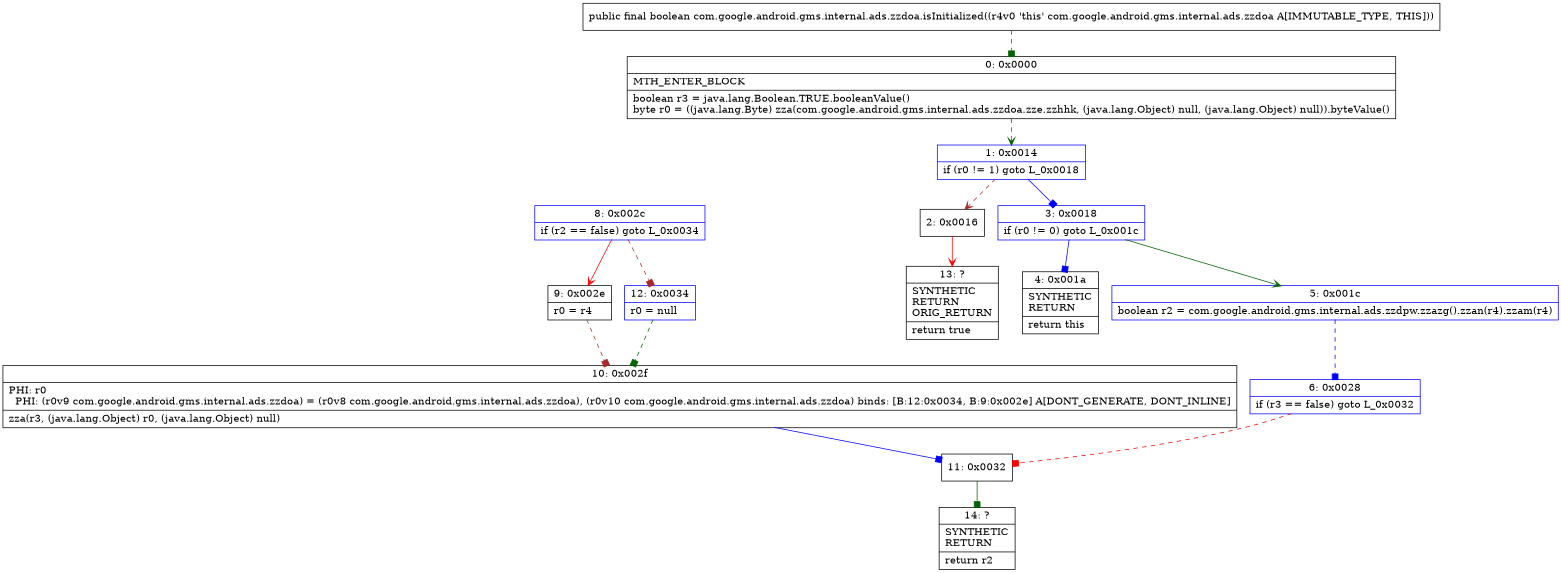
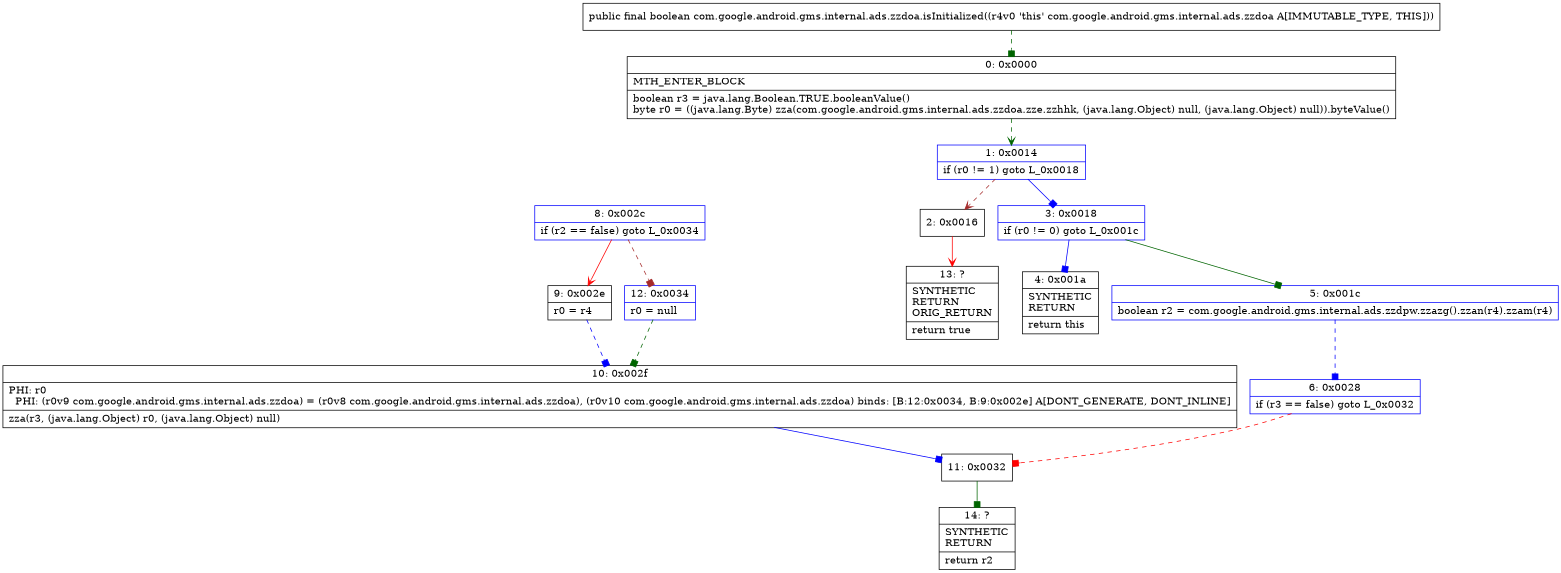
(1200, 262) -> (1200, 262)
(595, 339) -> (595, 339)
